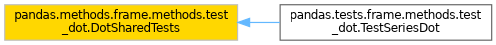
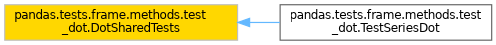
(121, 22) -> (121, 22)
